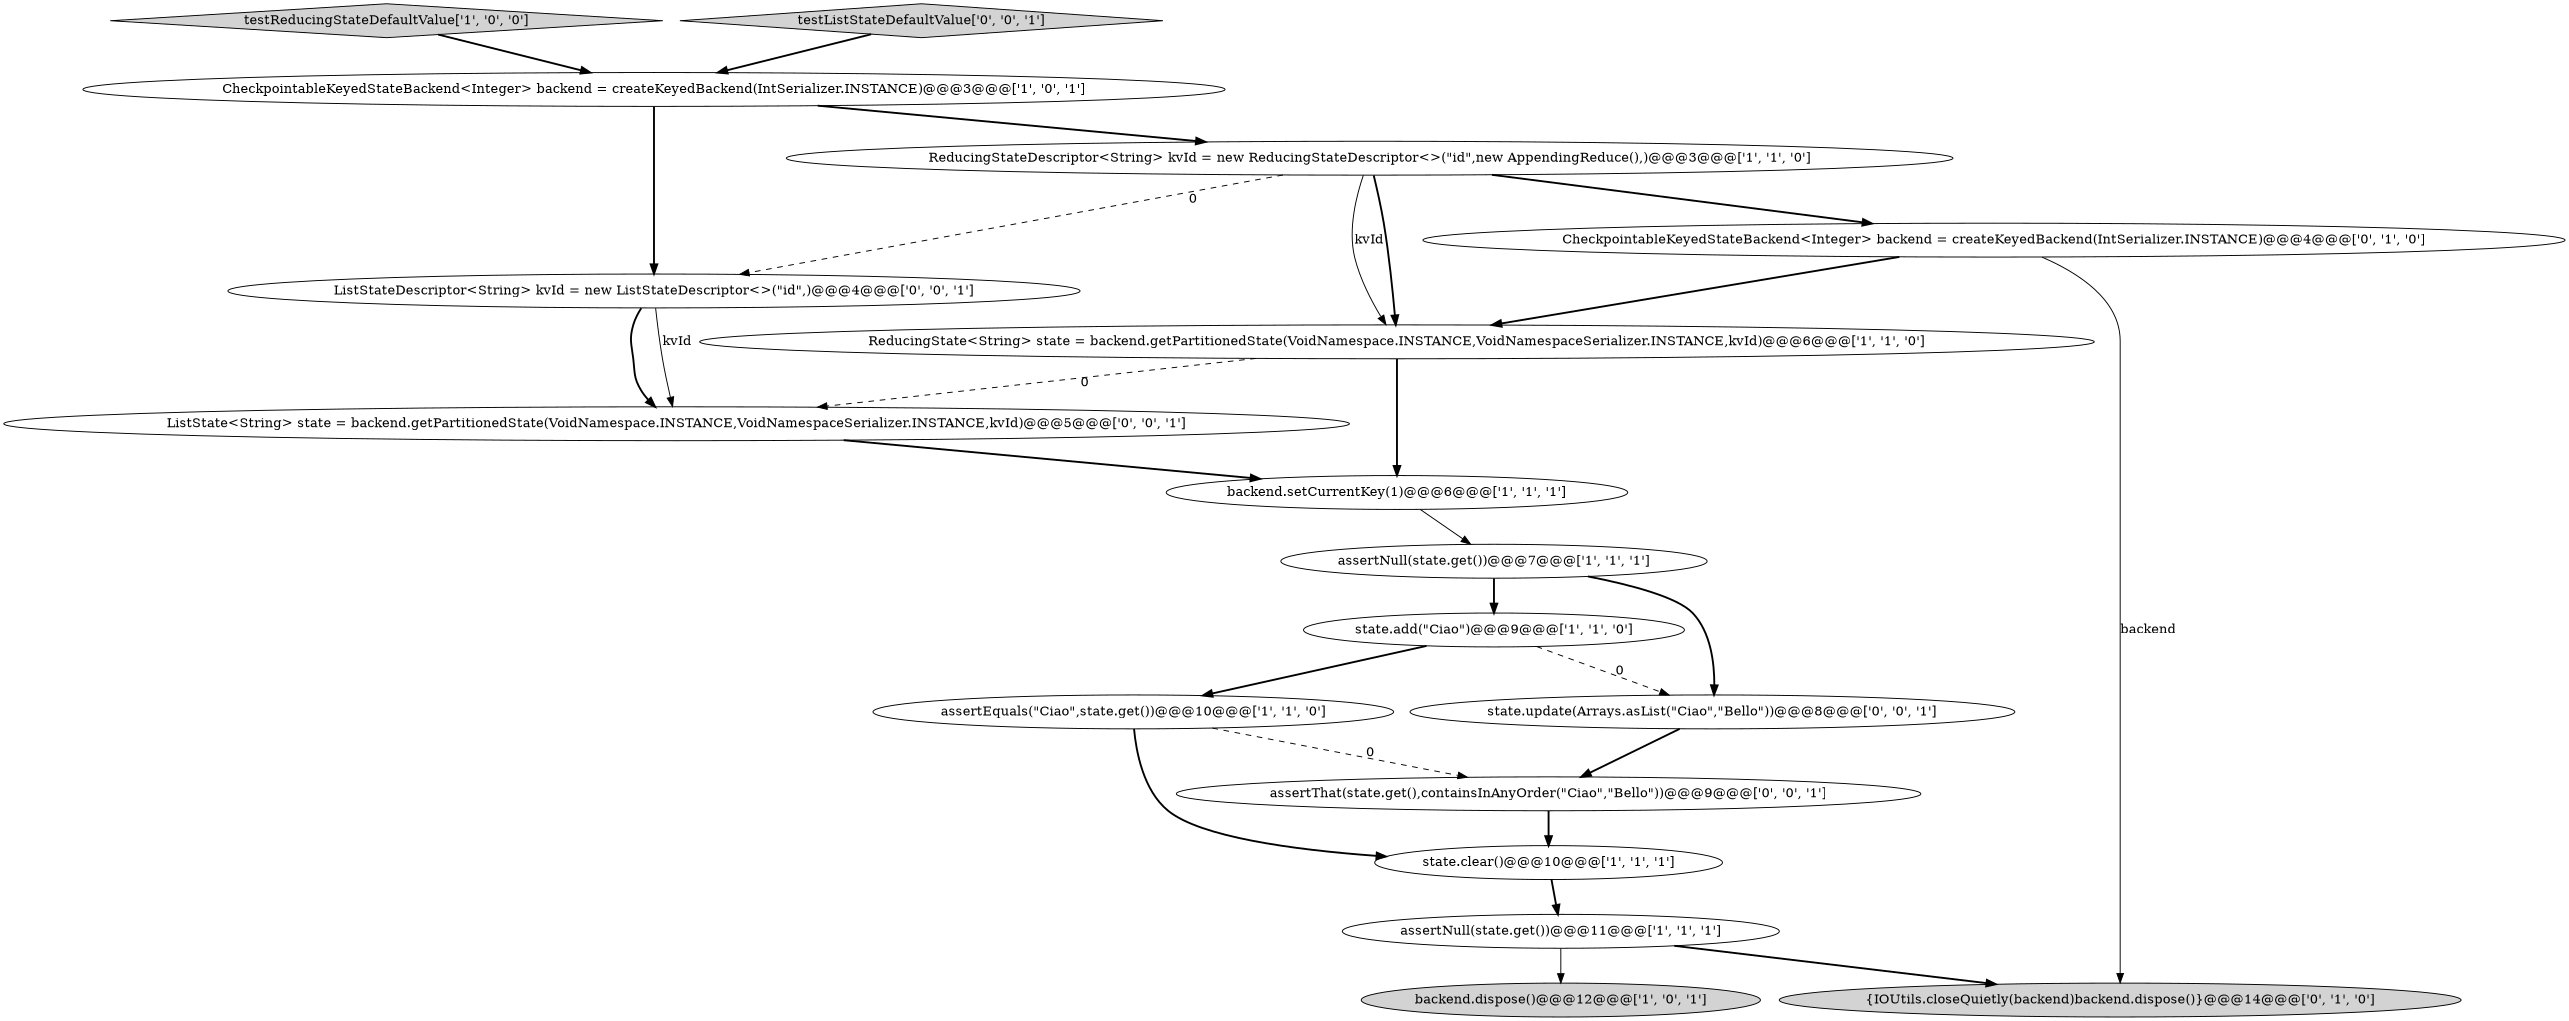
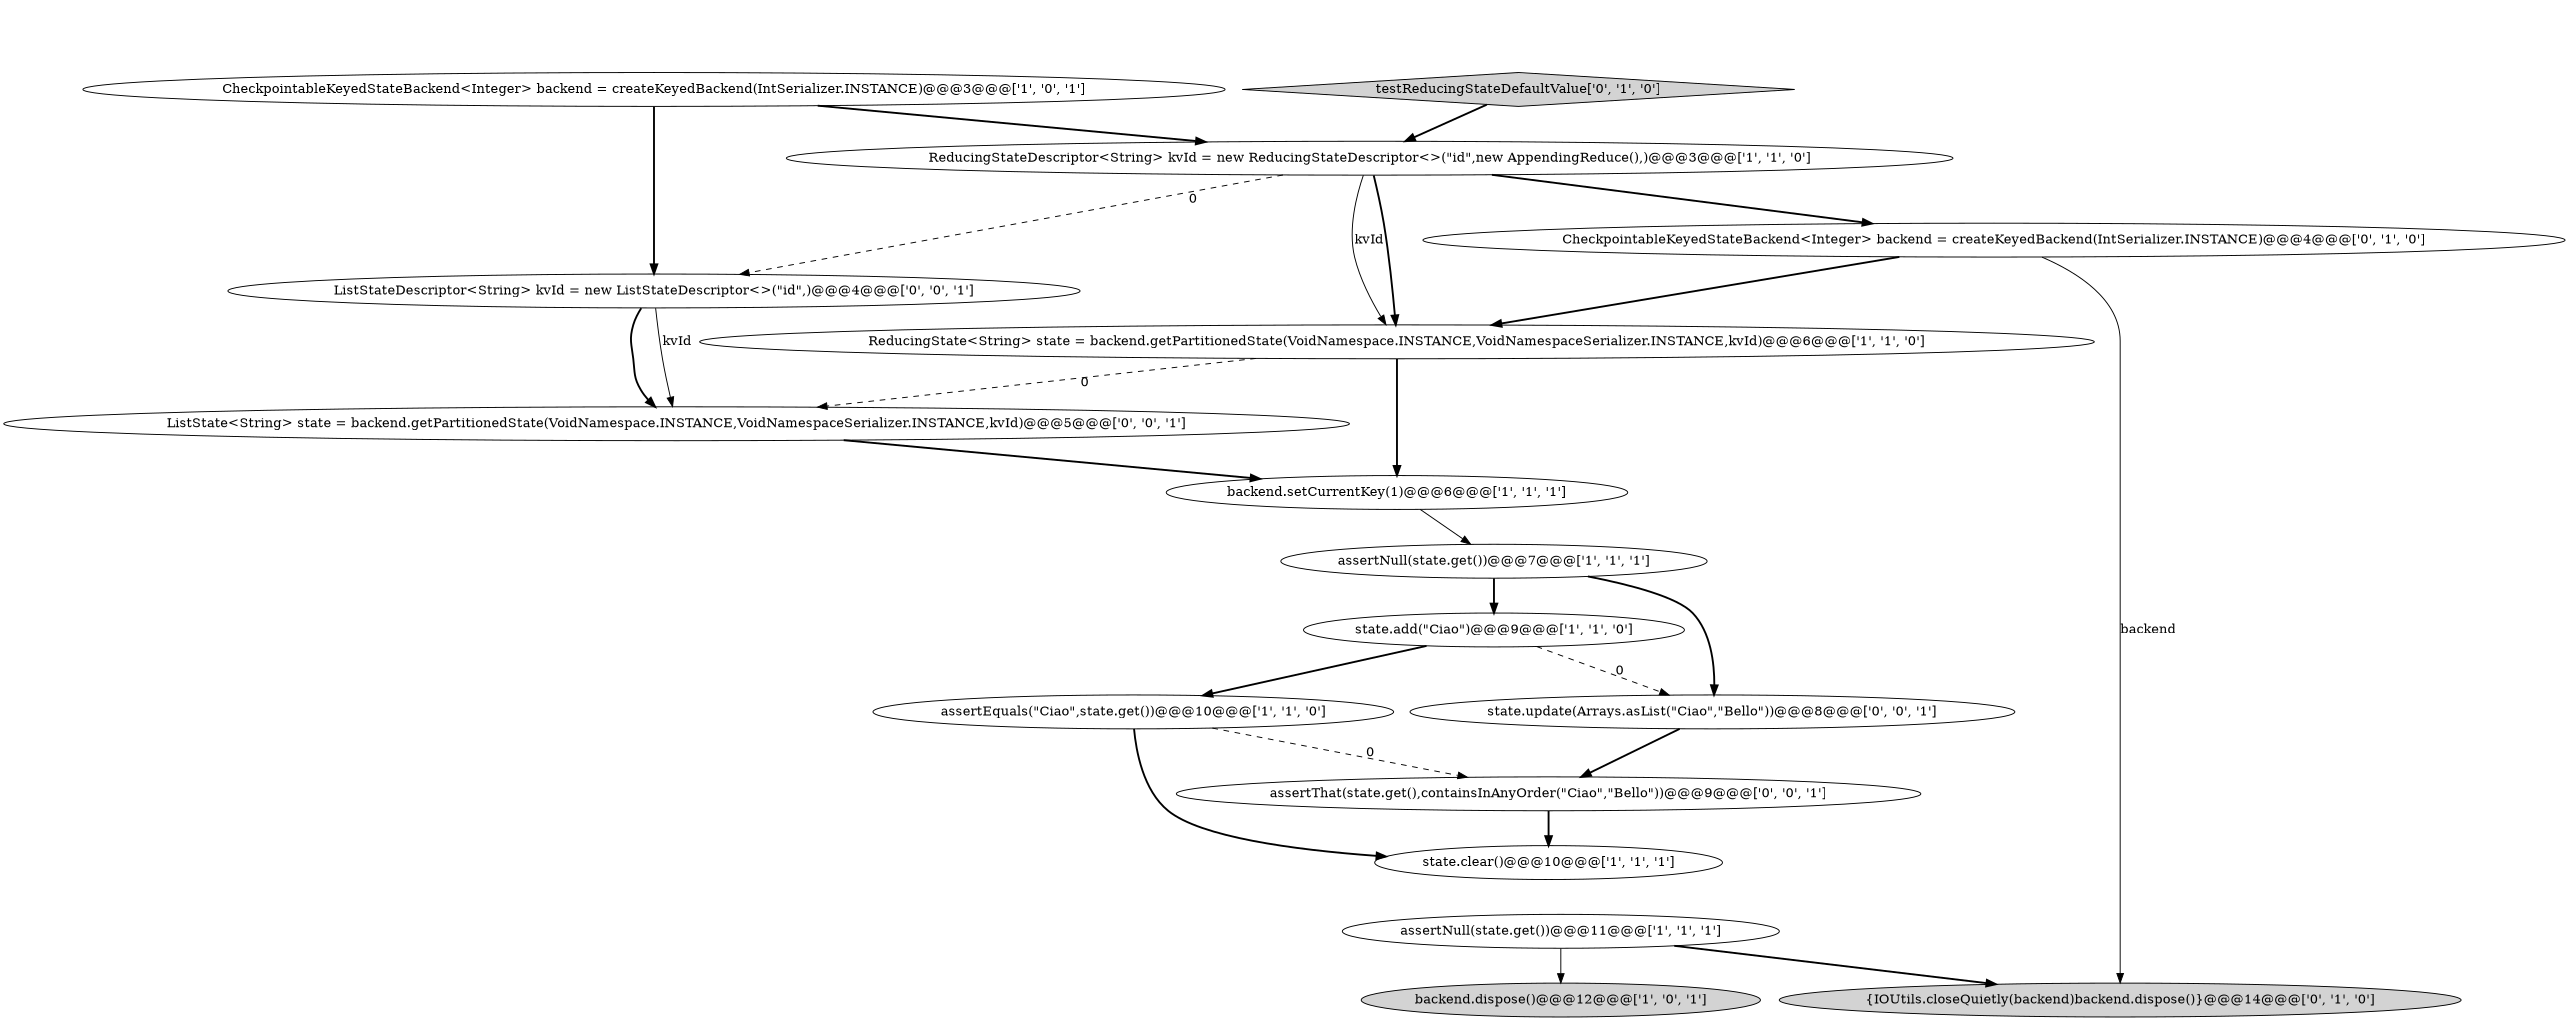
(387, 21) -> none
(921, 21) -> none
none -> (1518, 89)
(1554, 892) -> none
